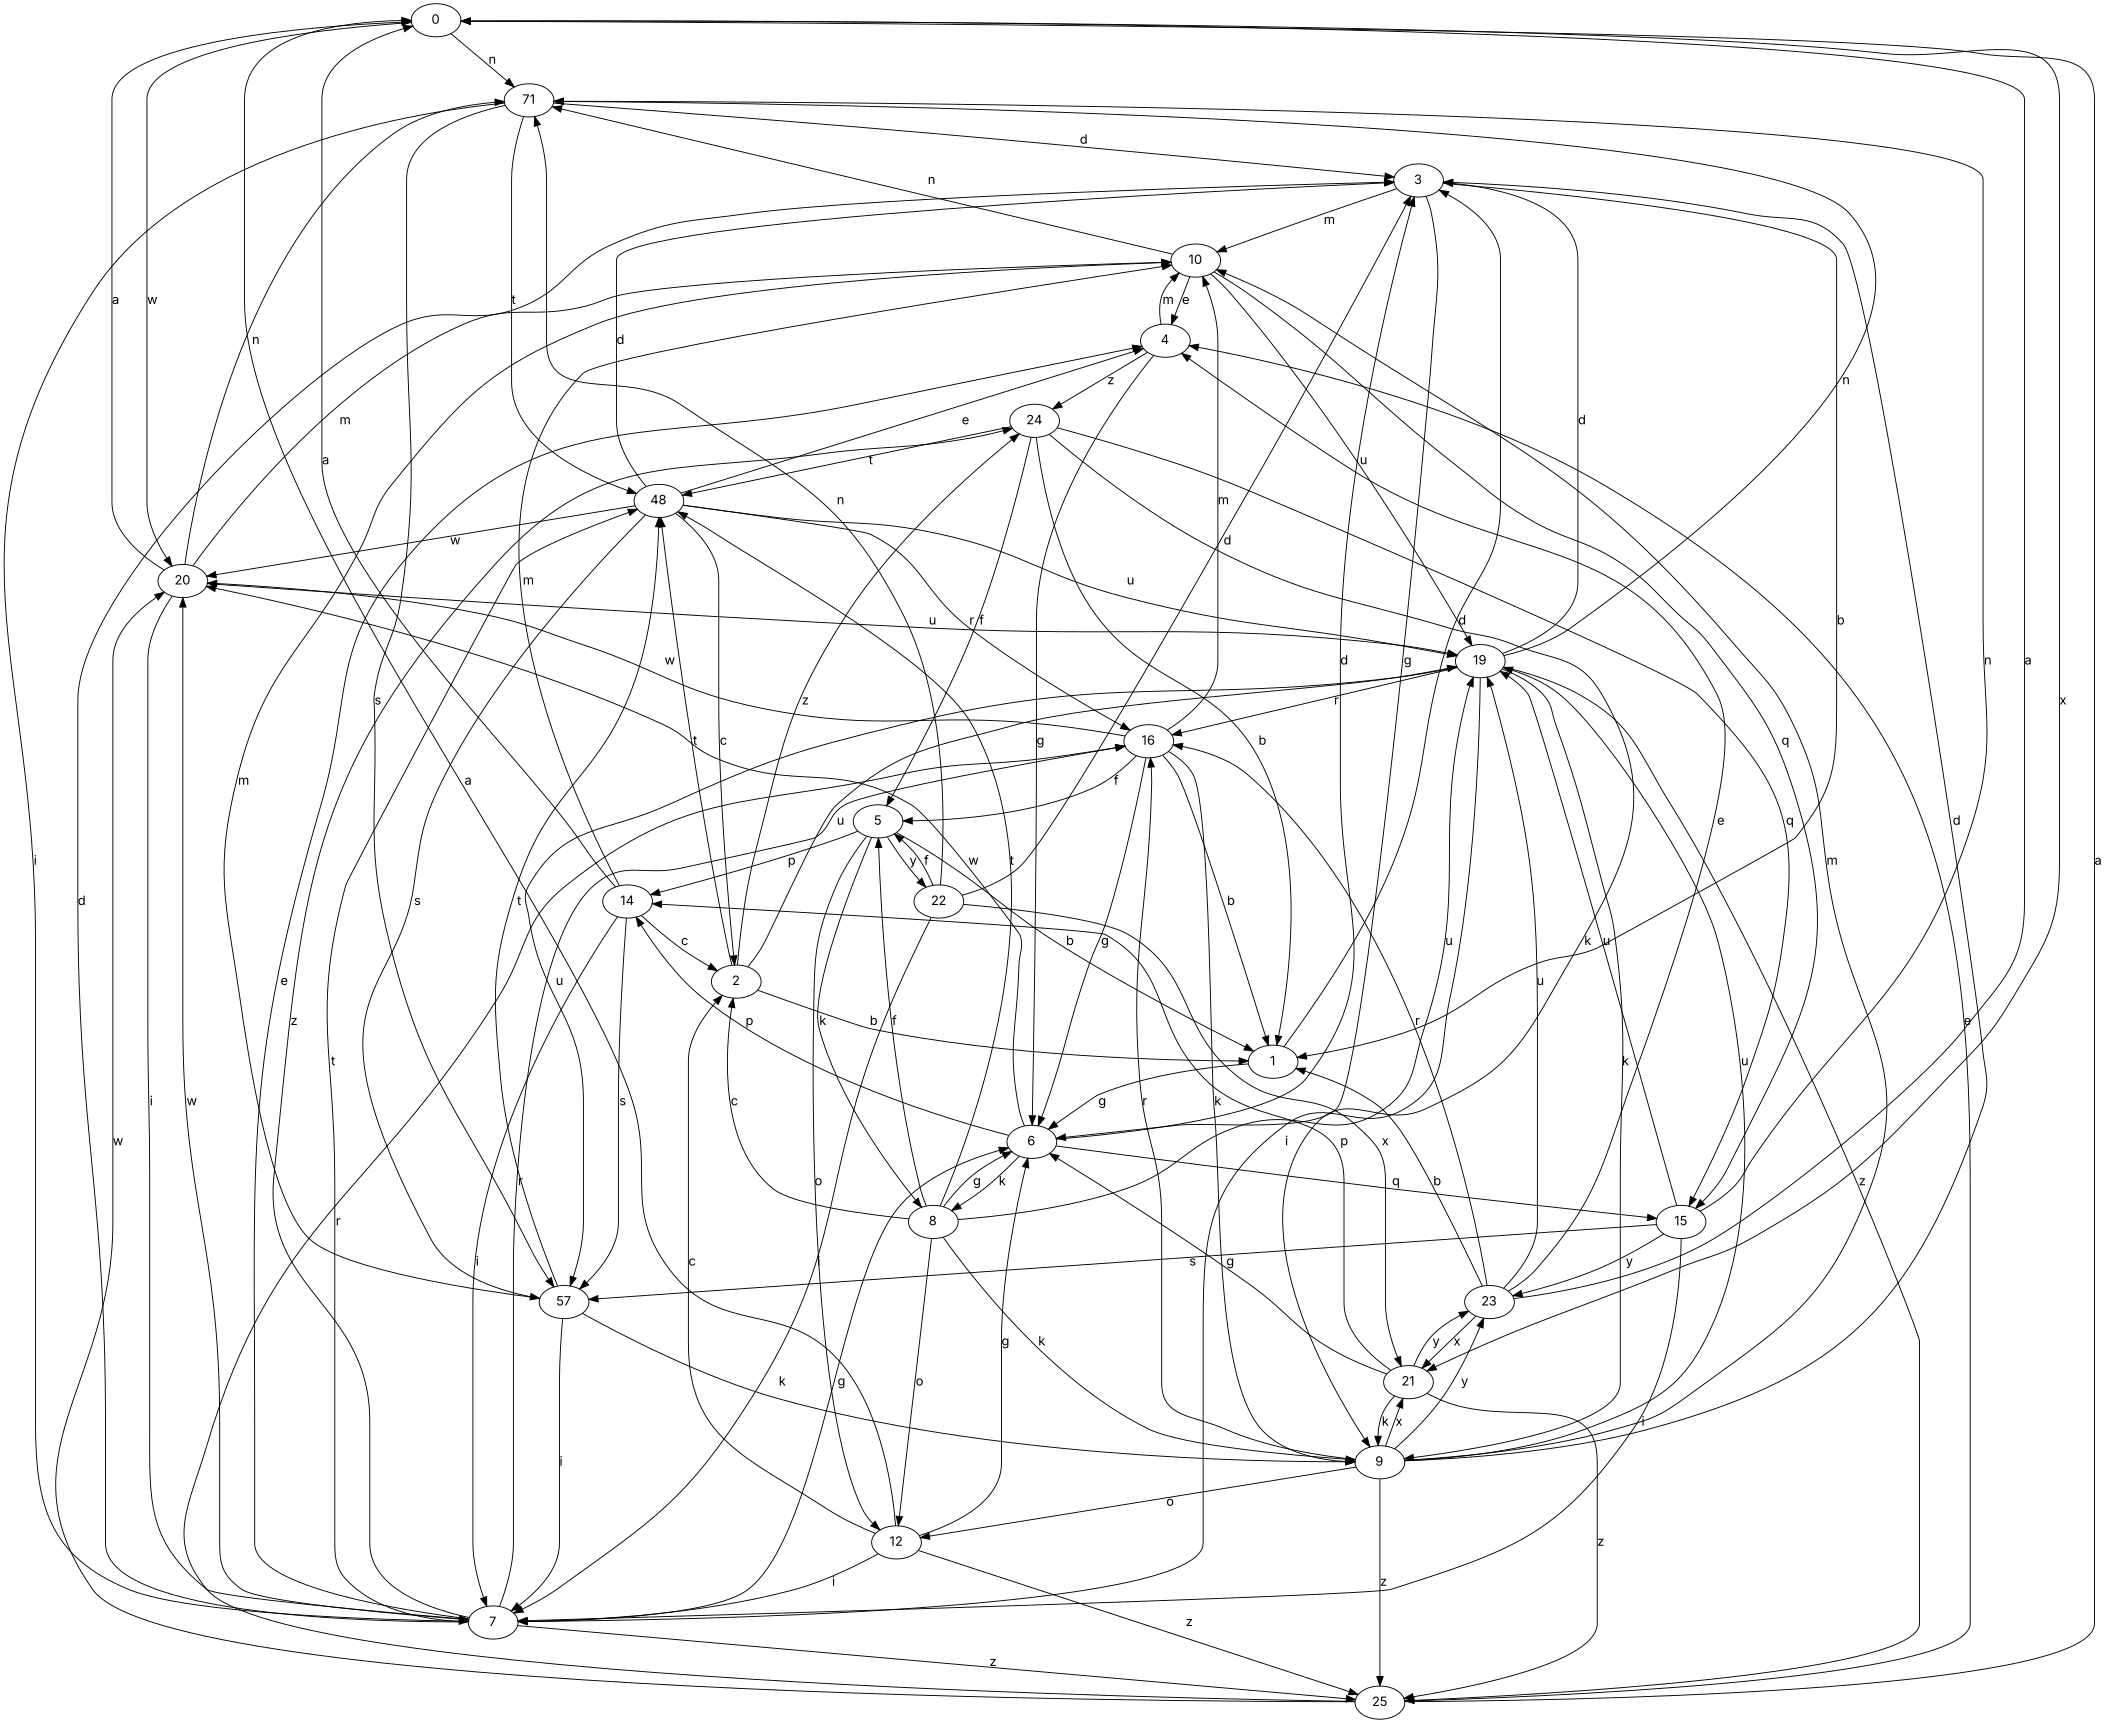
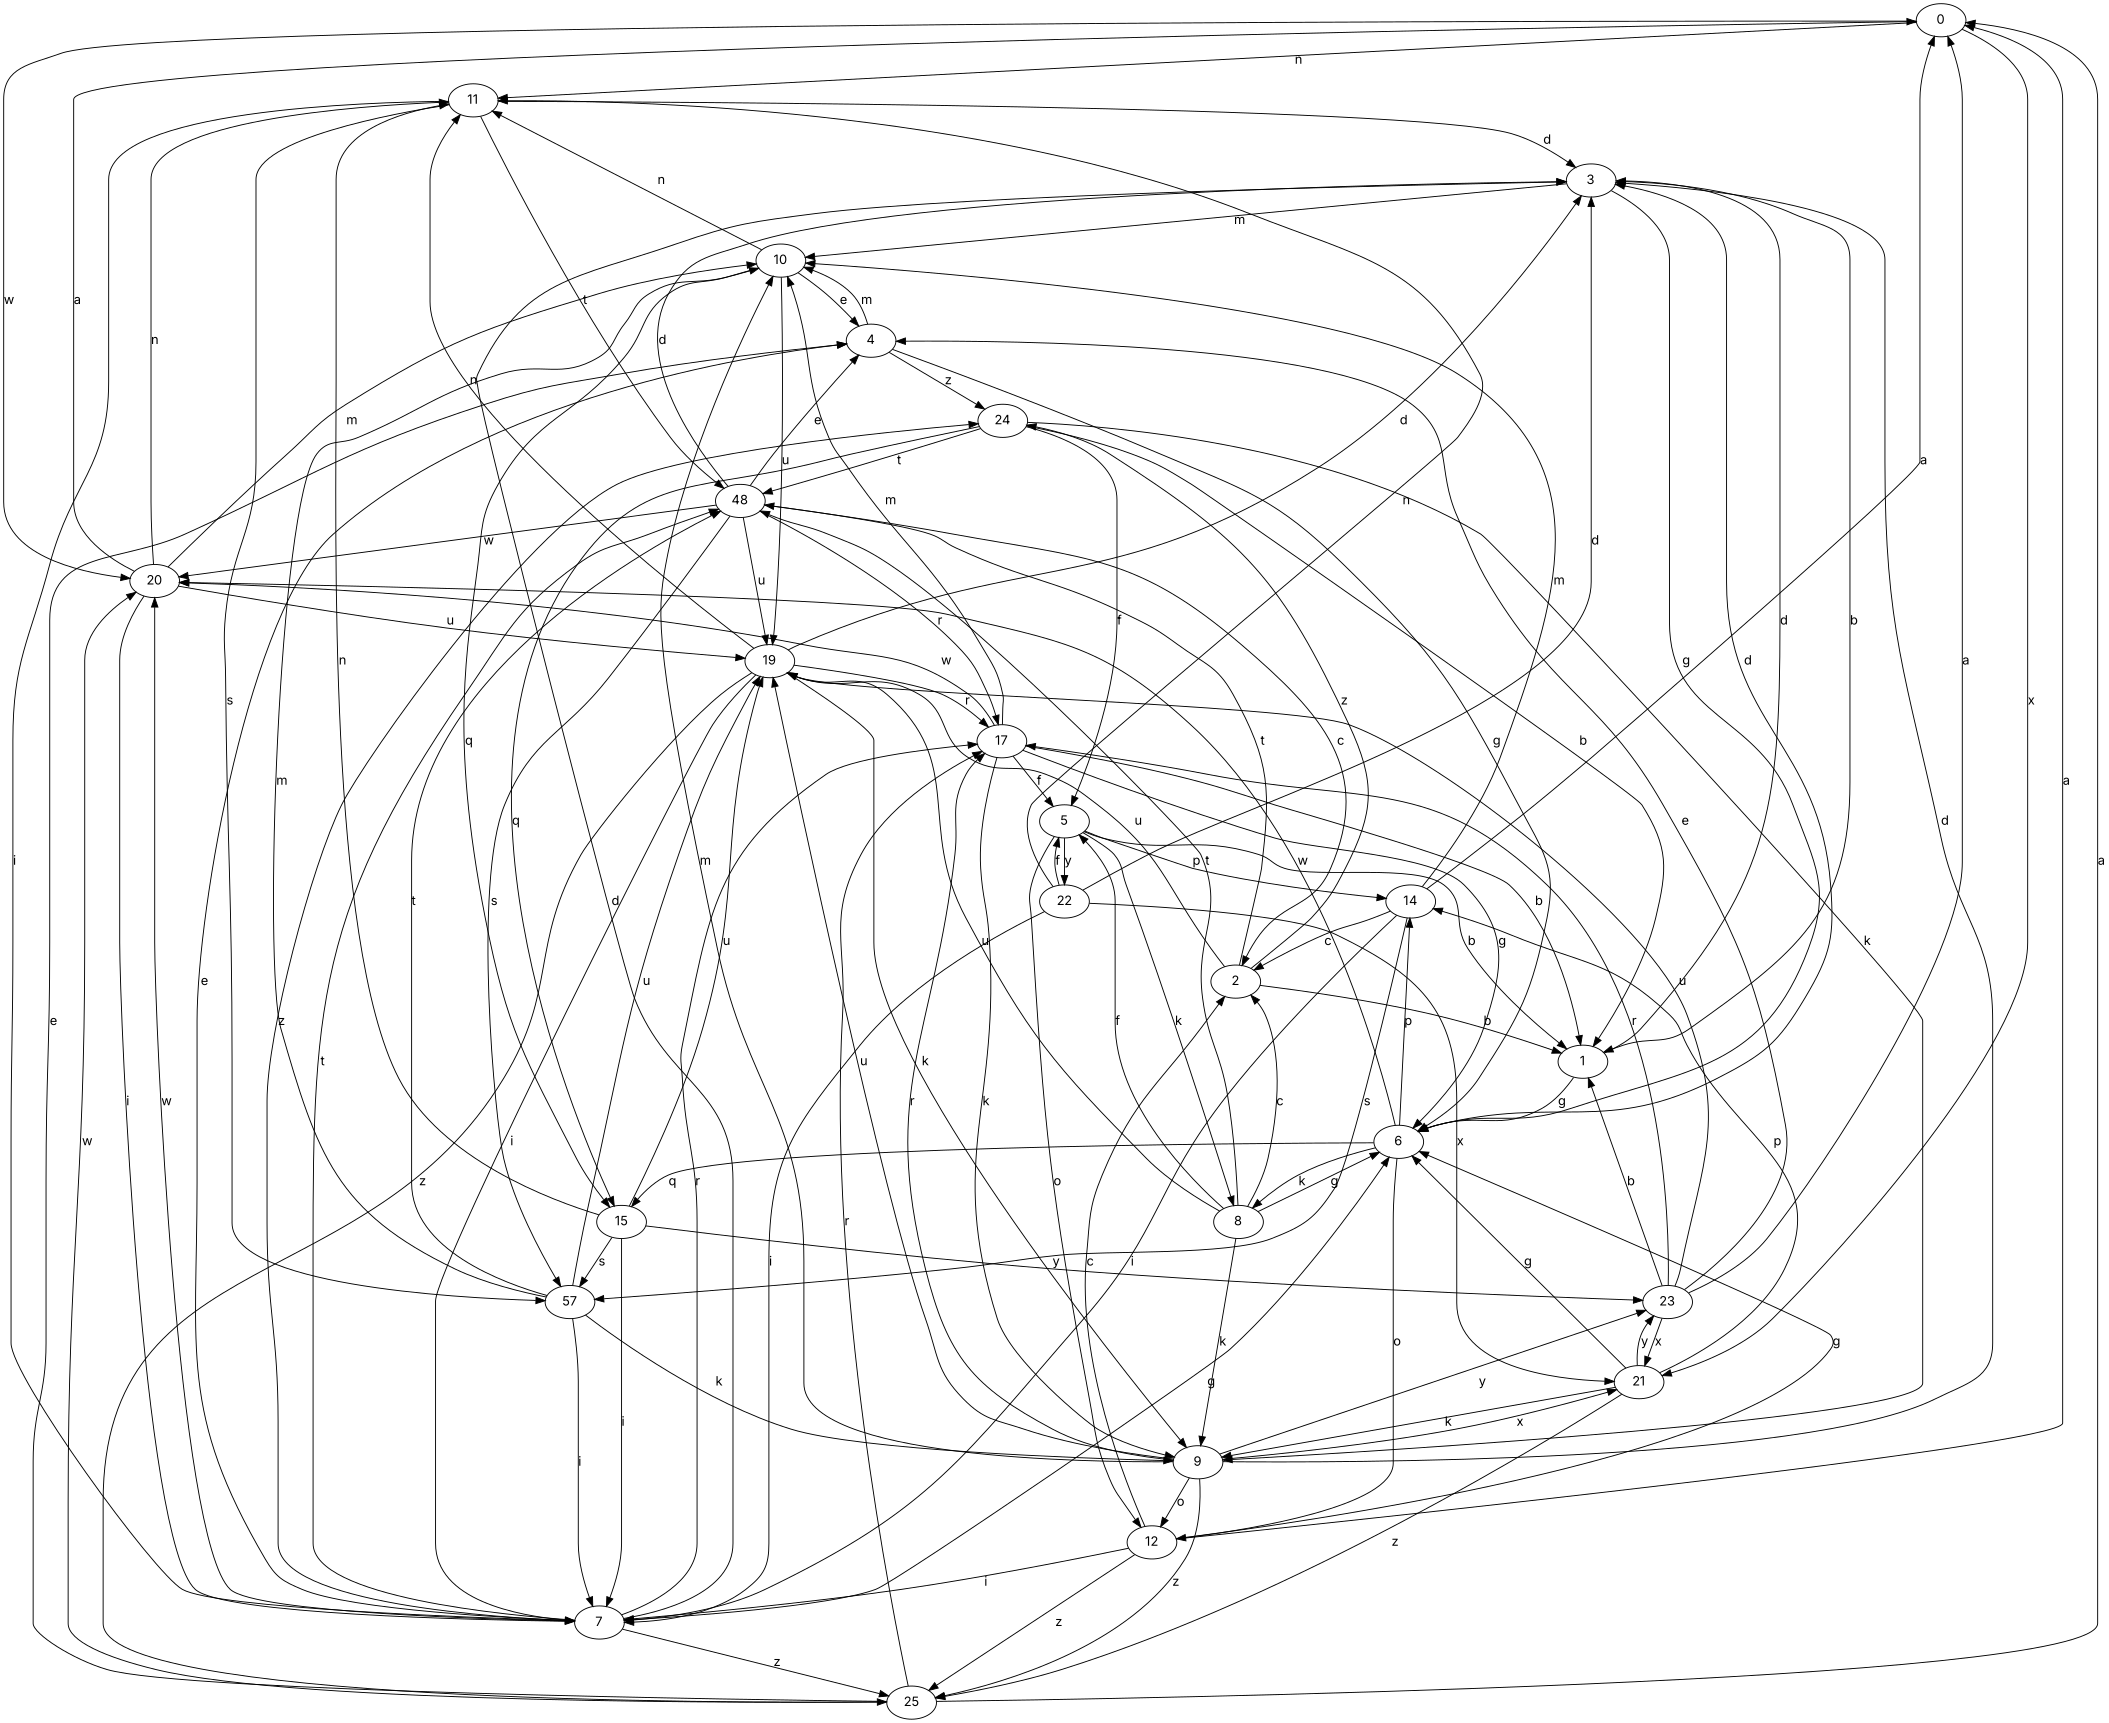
(529, 100) -> (473, 100)
(1149, 741) -> (1002, 741)
(810, 749) -> (640, 977)
(915, 1378) -> (1393, 1412)
